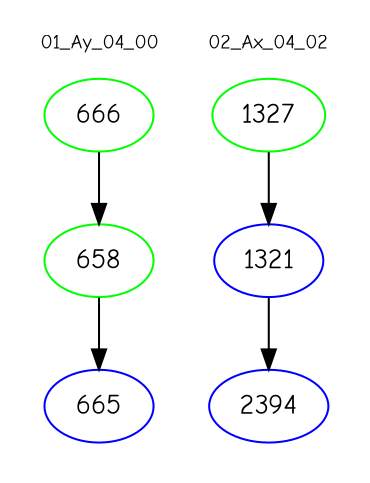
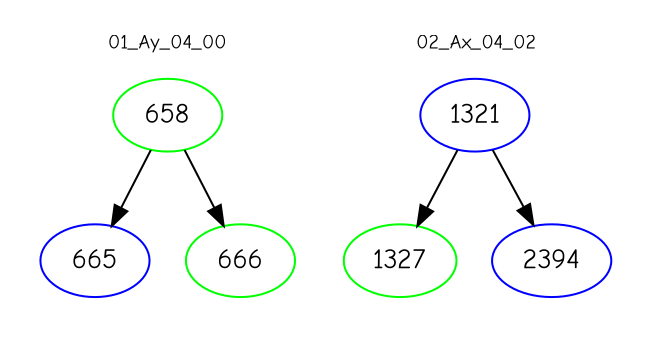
(99, 178) -> (199, 179)
(269, 178) -> (442, 179)
